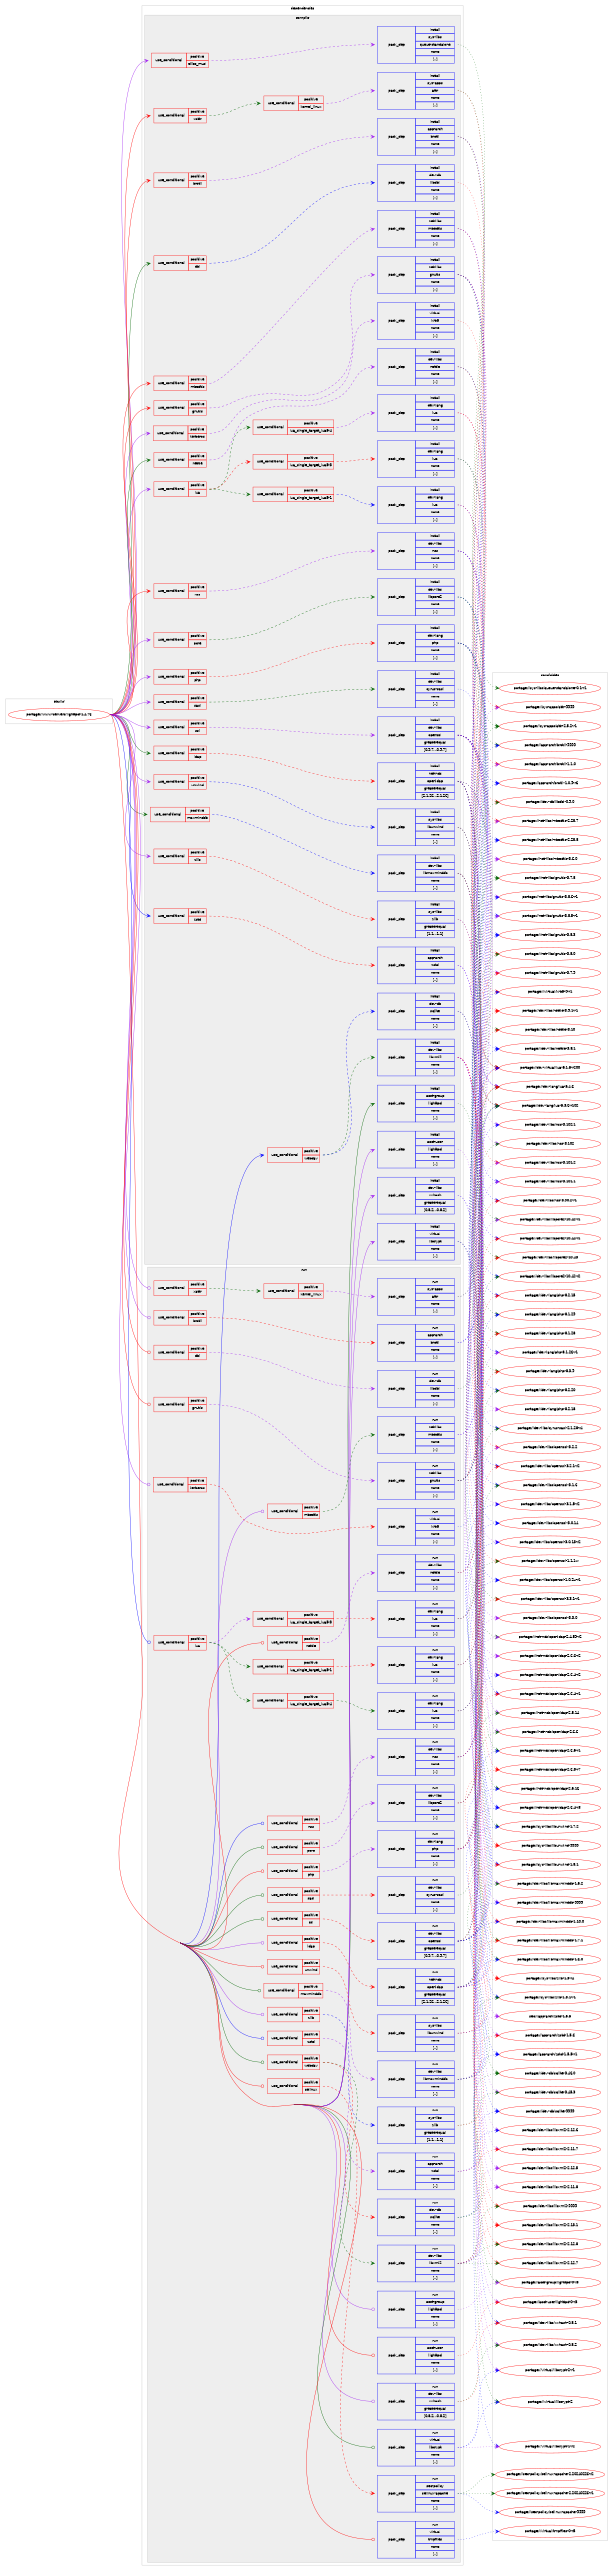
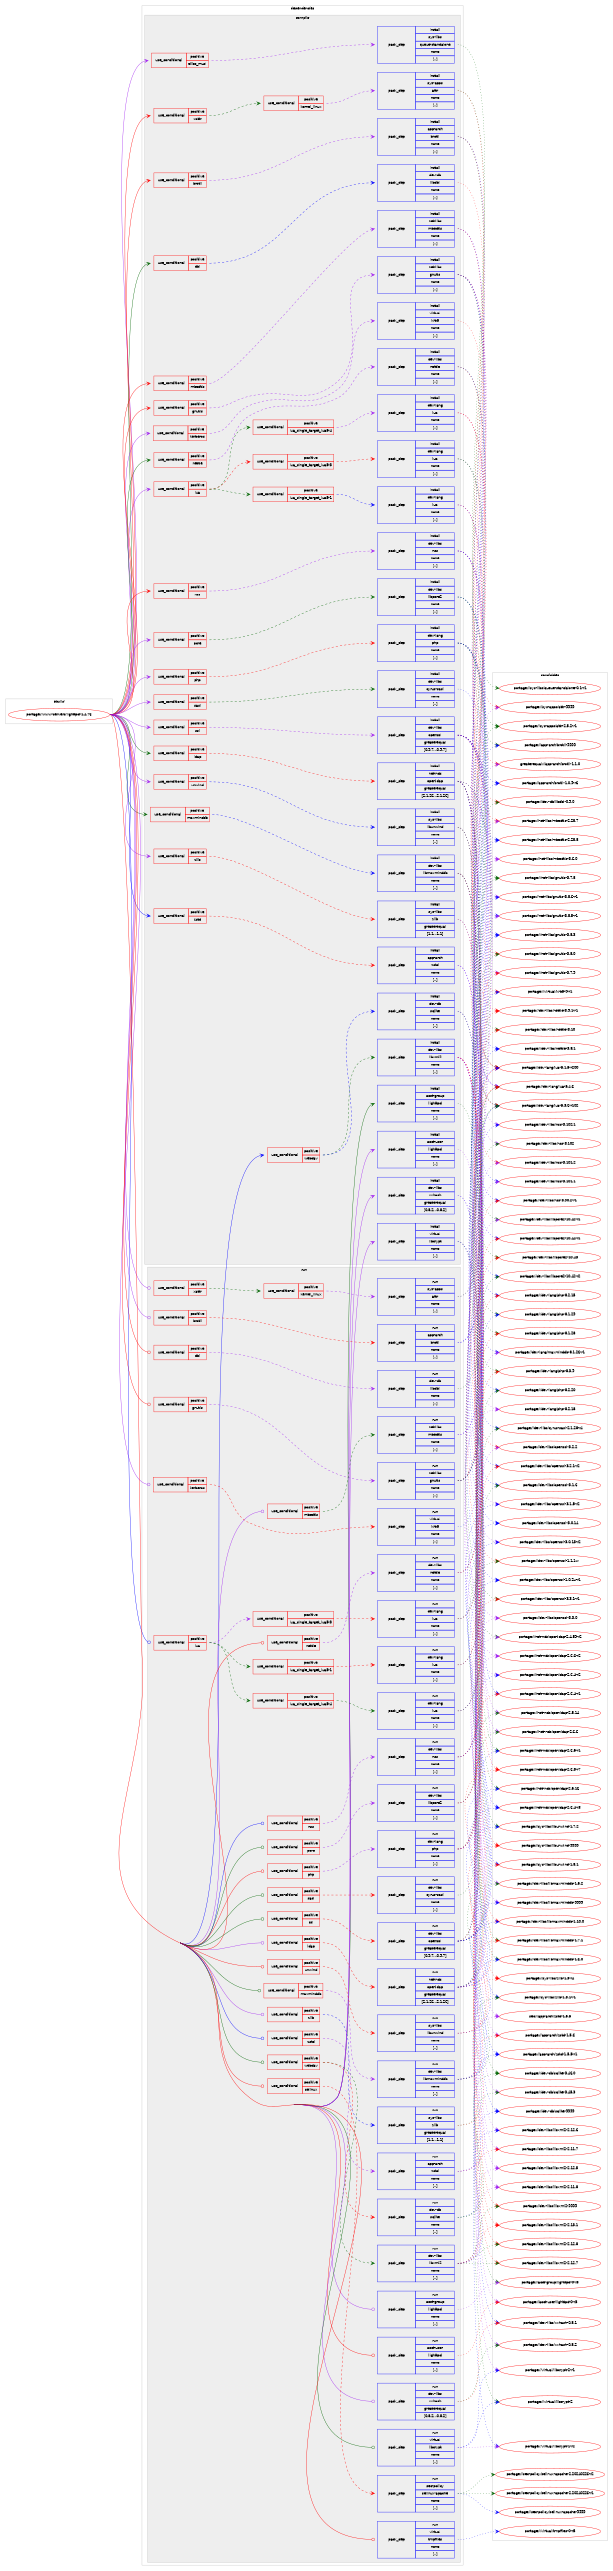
(550, 764) -> (550, 764)
(550, 1068) -> (550, 1068)
(550, 1352) -> (550, 1352)
